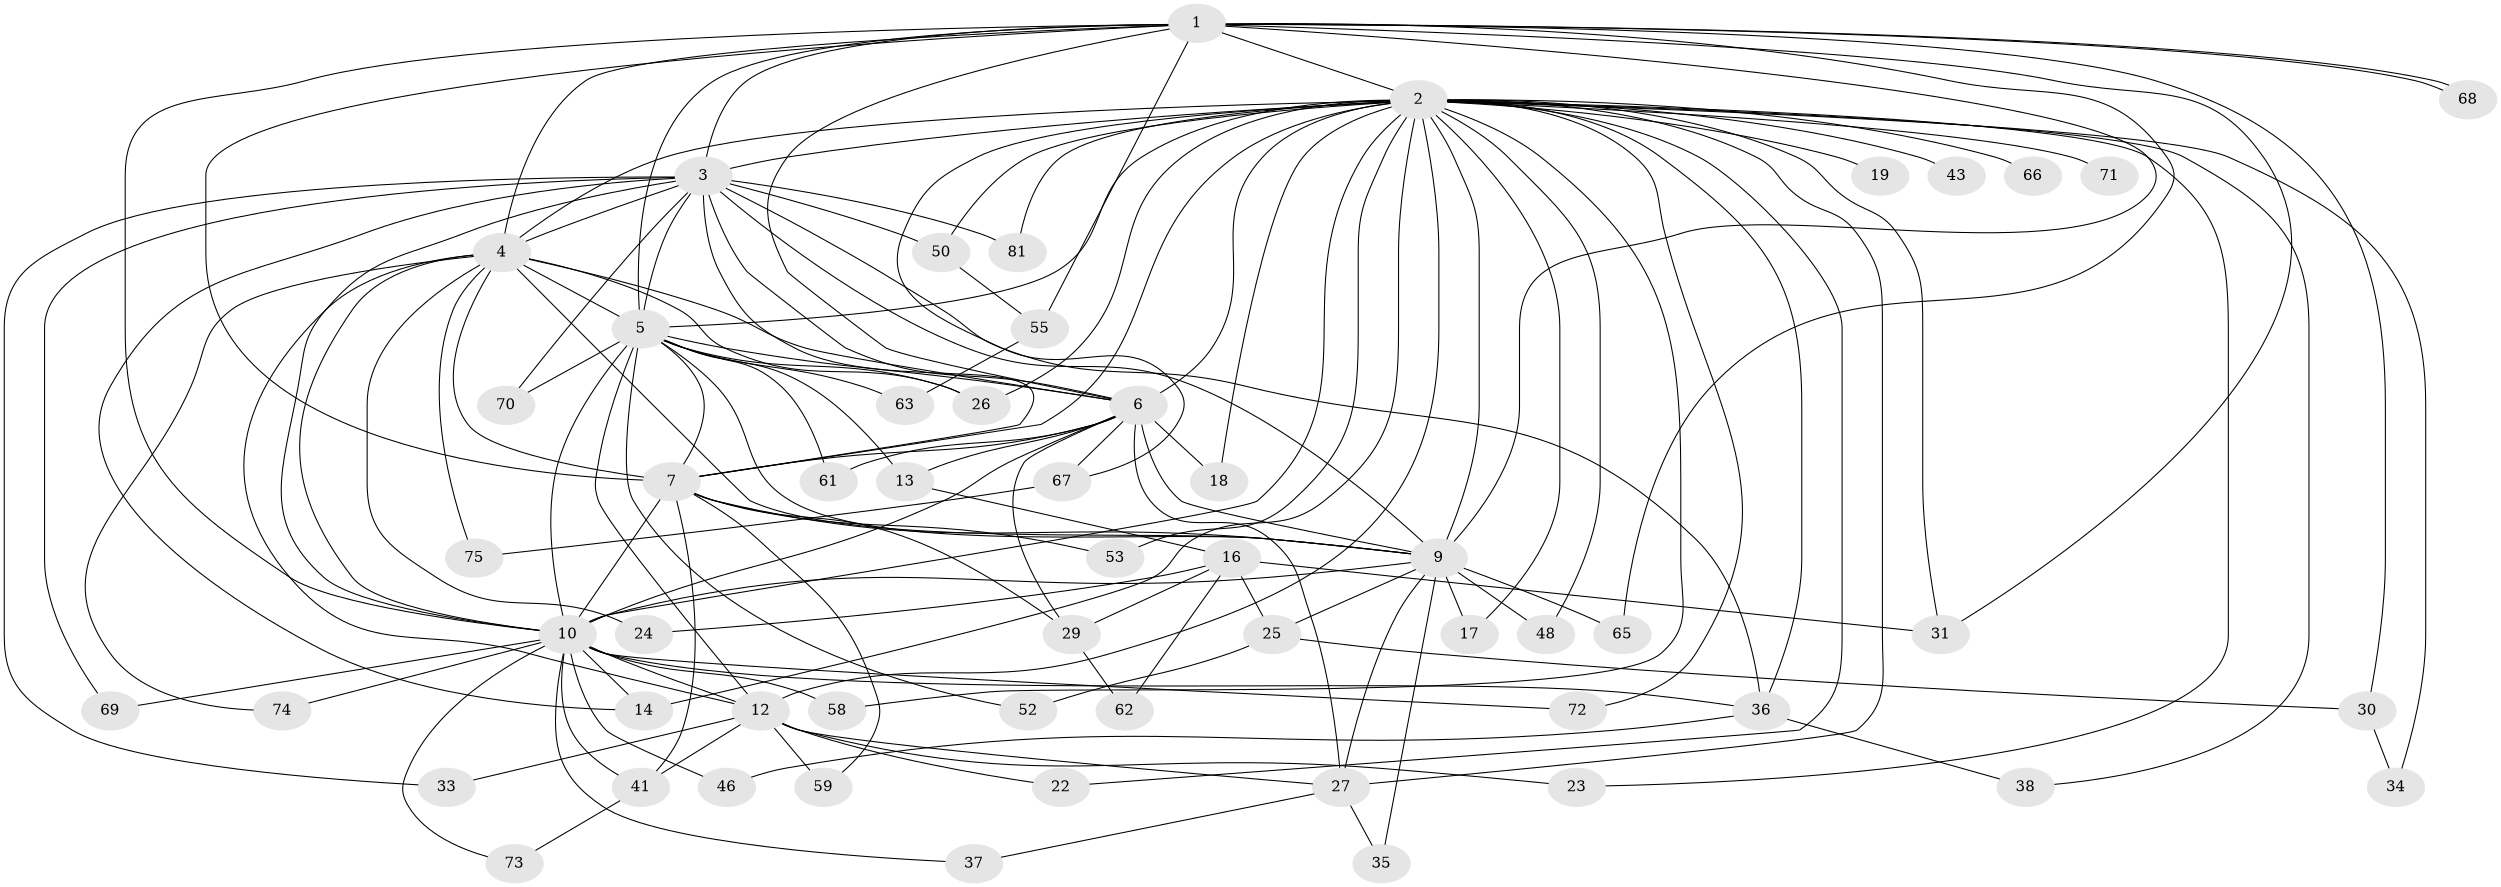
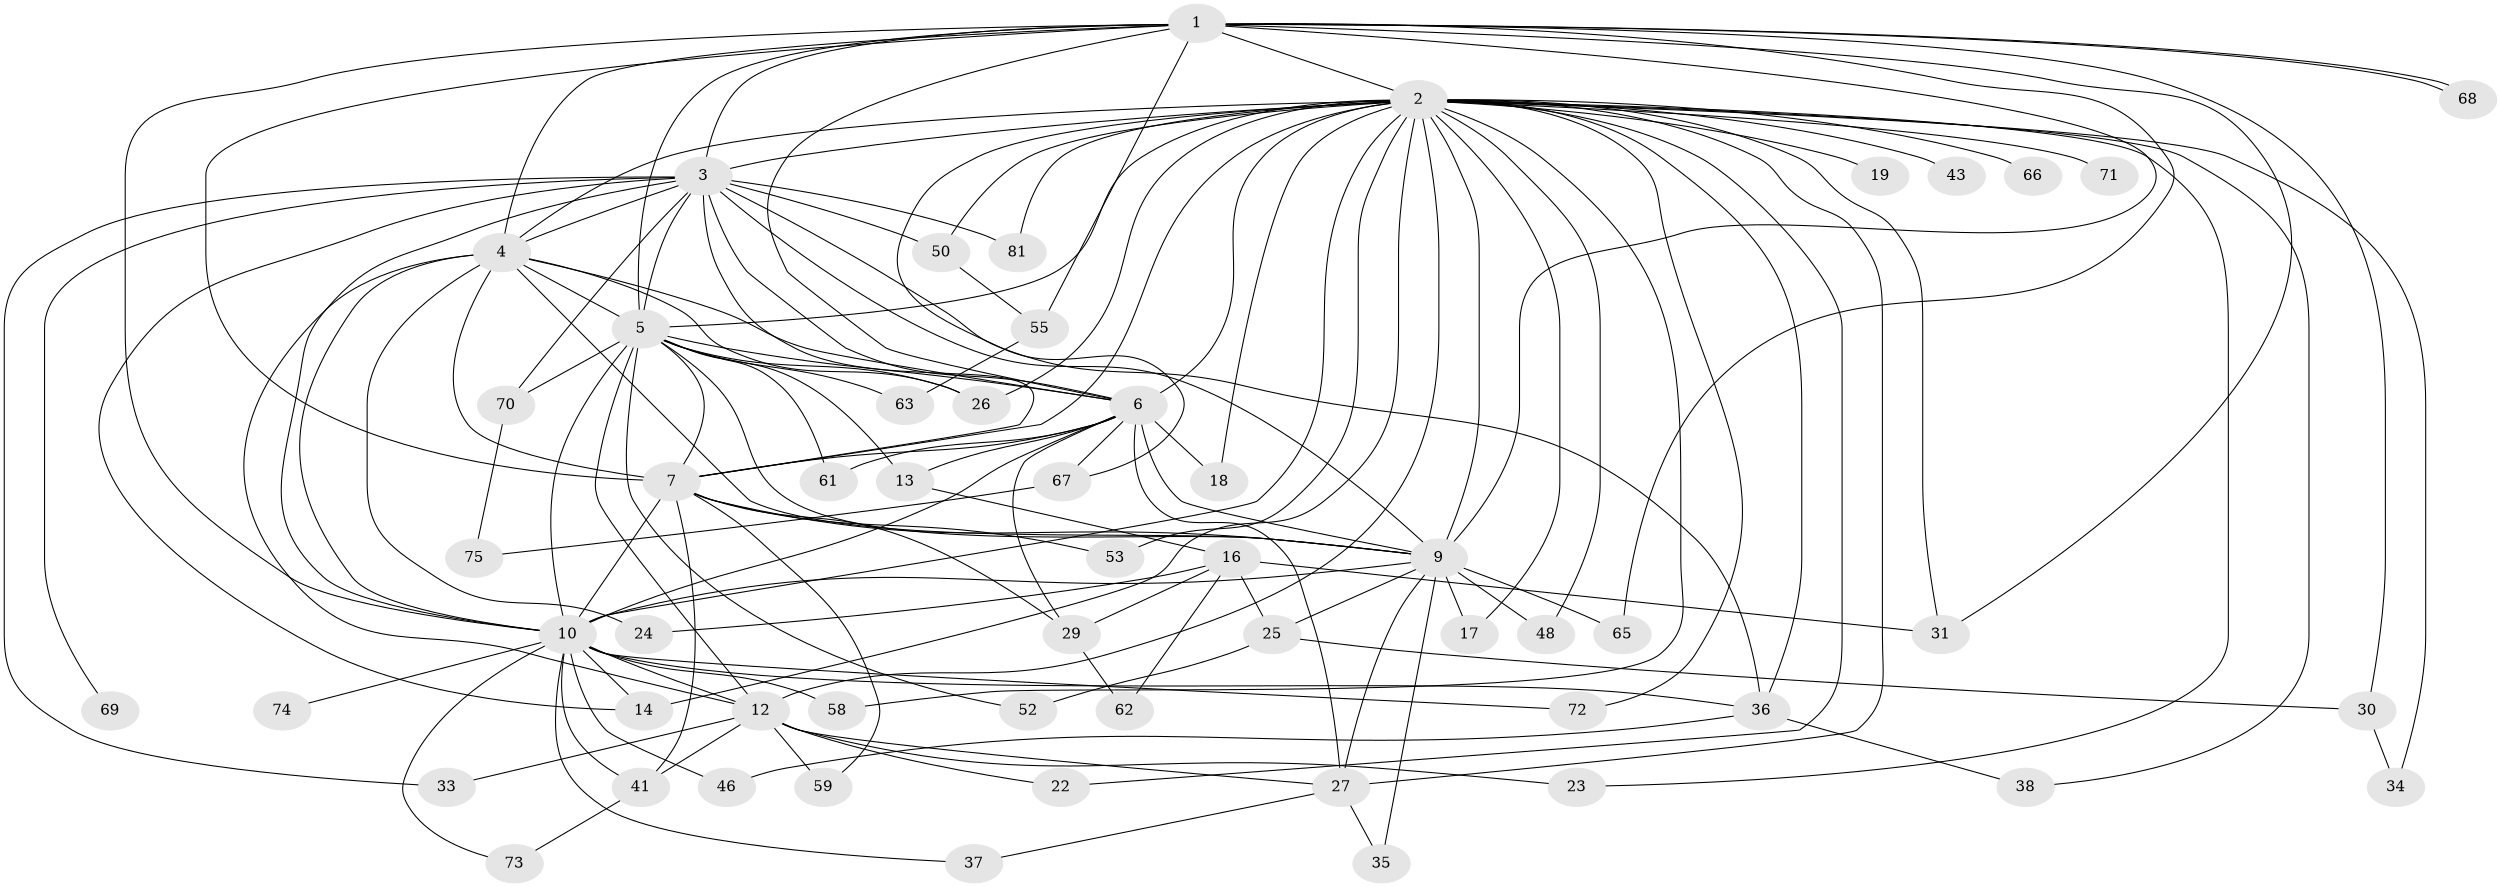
(440, 399) -> (490, 482)
(162, 440) -> none
(339, 673) -> none
